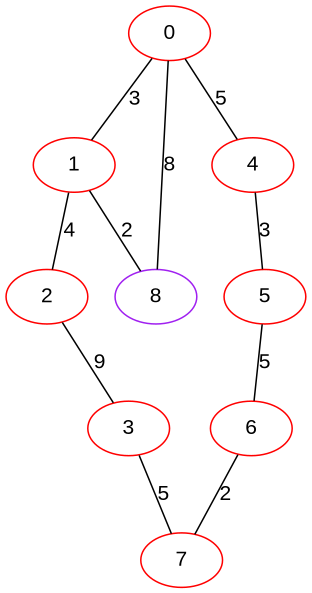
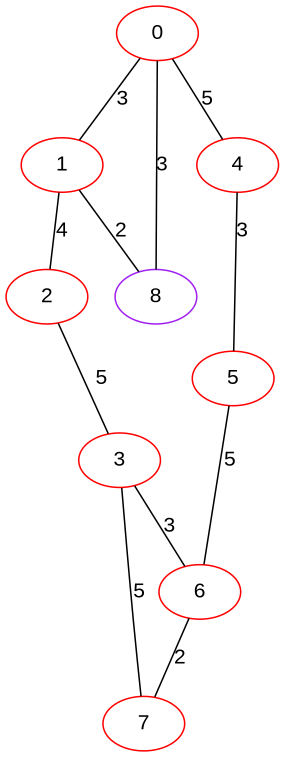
(170, 165) -> (162, 165)
(100, 363) -> (101, 378)
none -> (160, 526)
